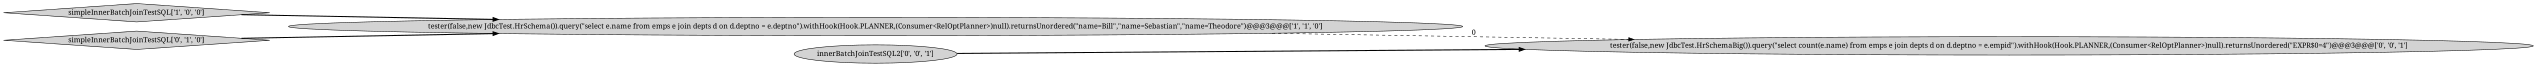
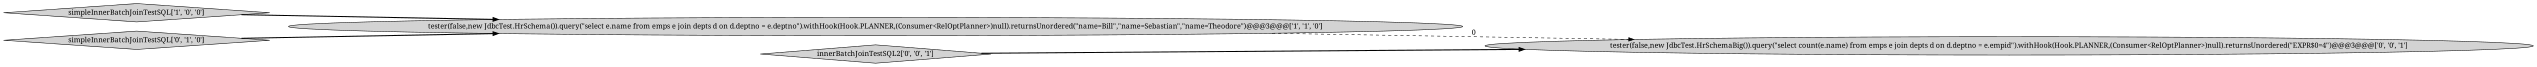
(876, 54) -> (876, 54)
